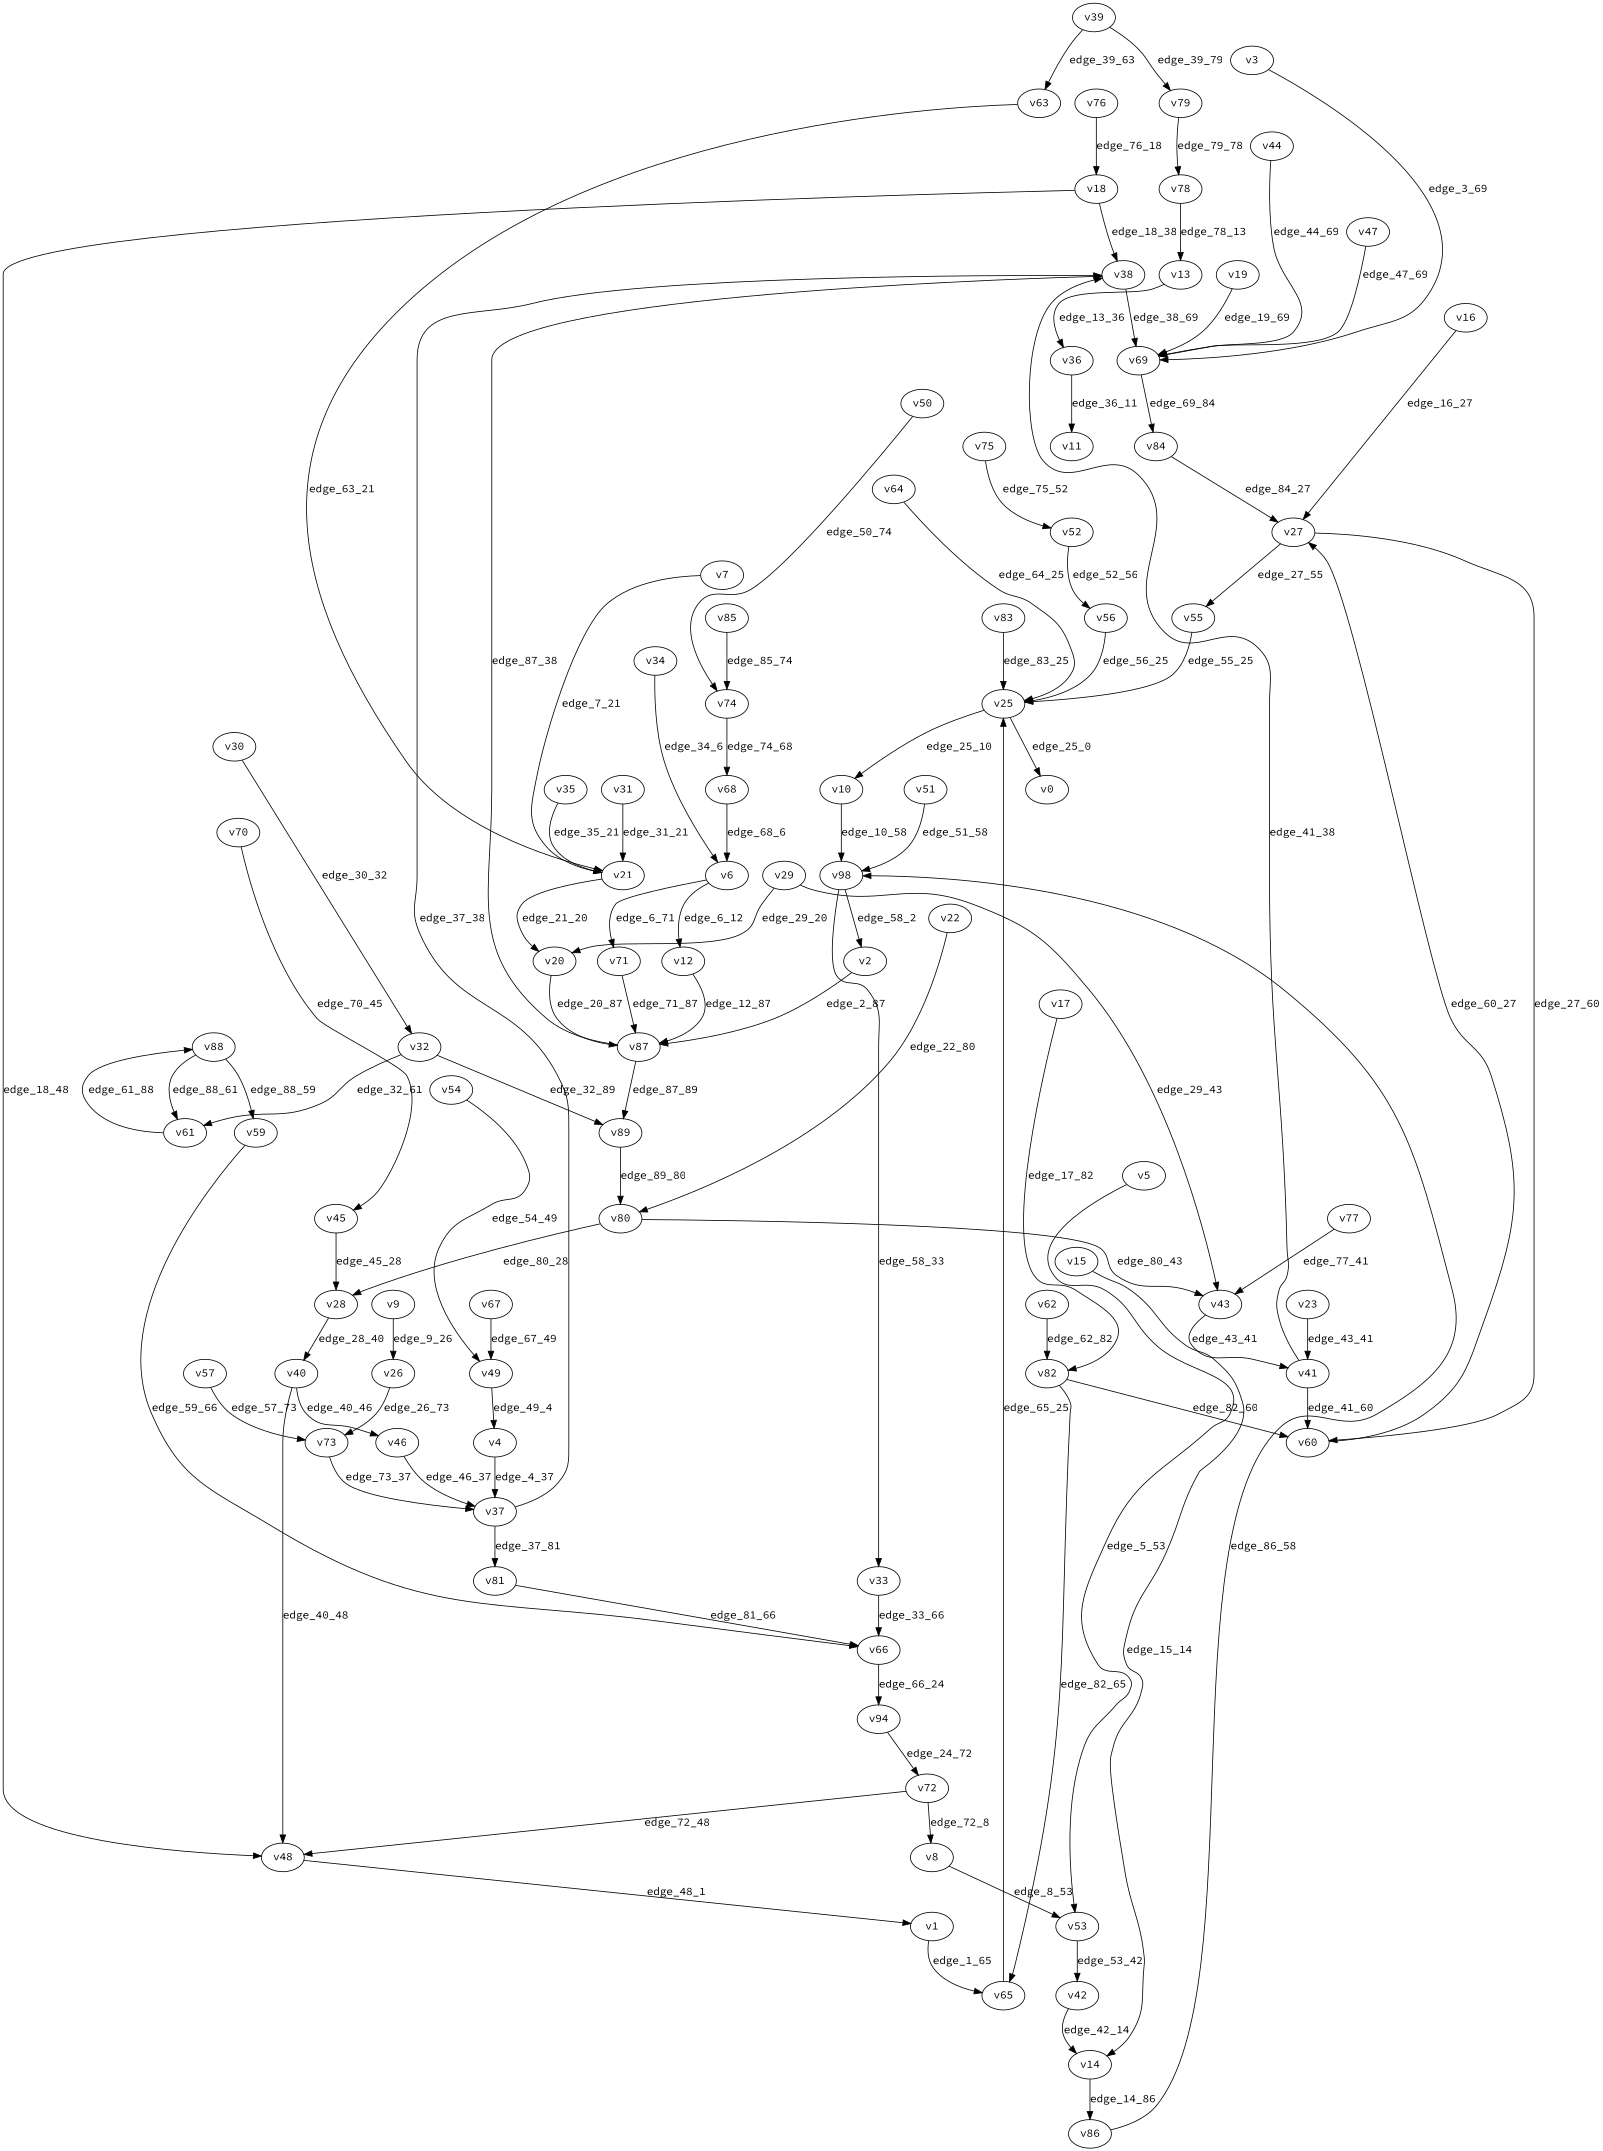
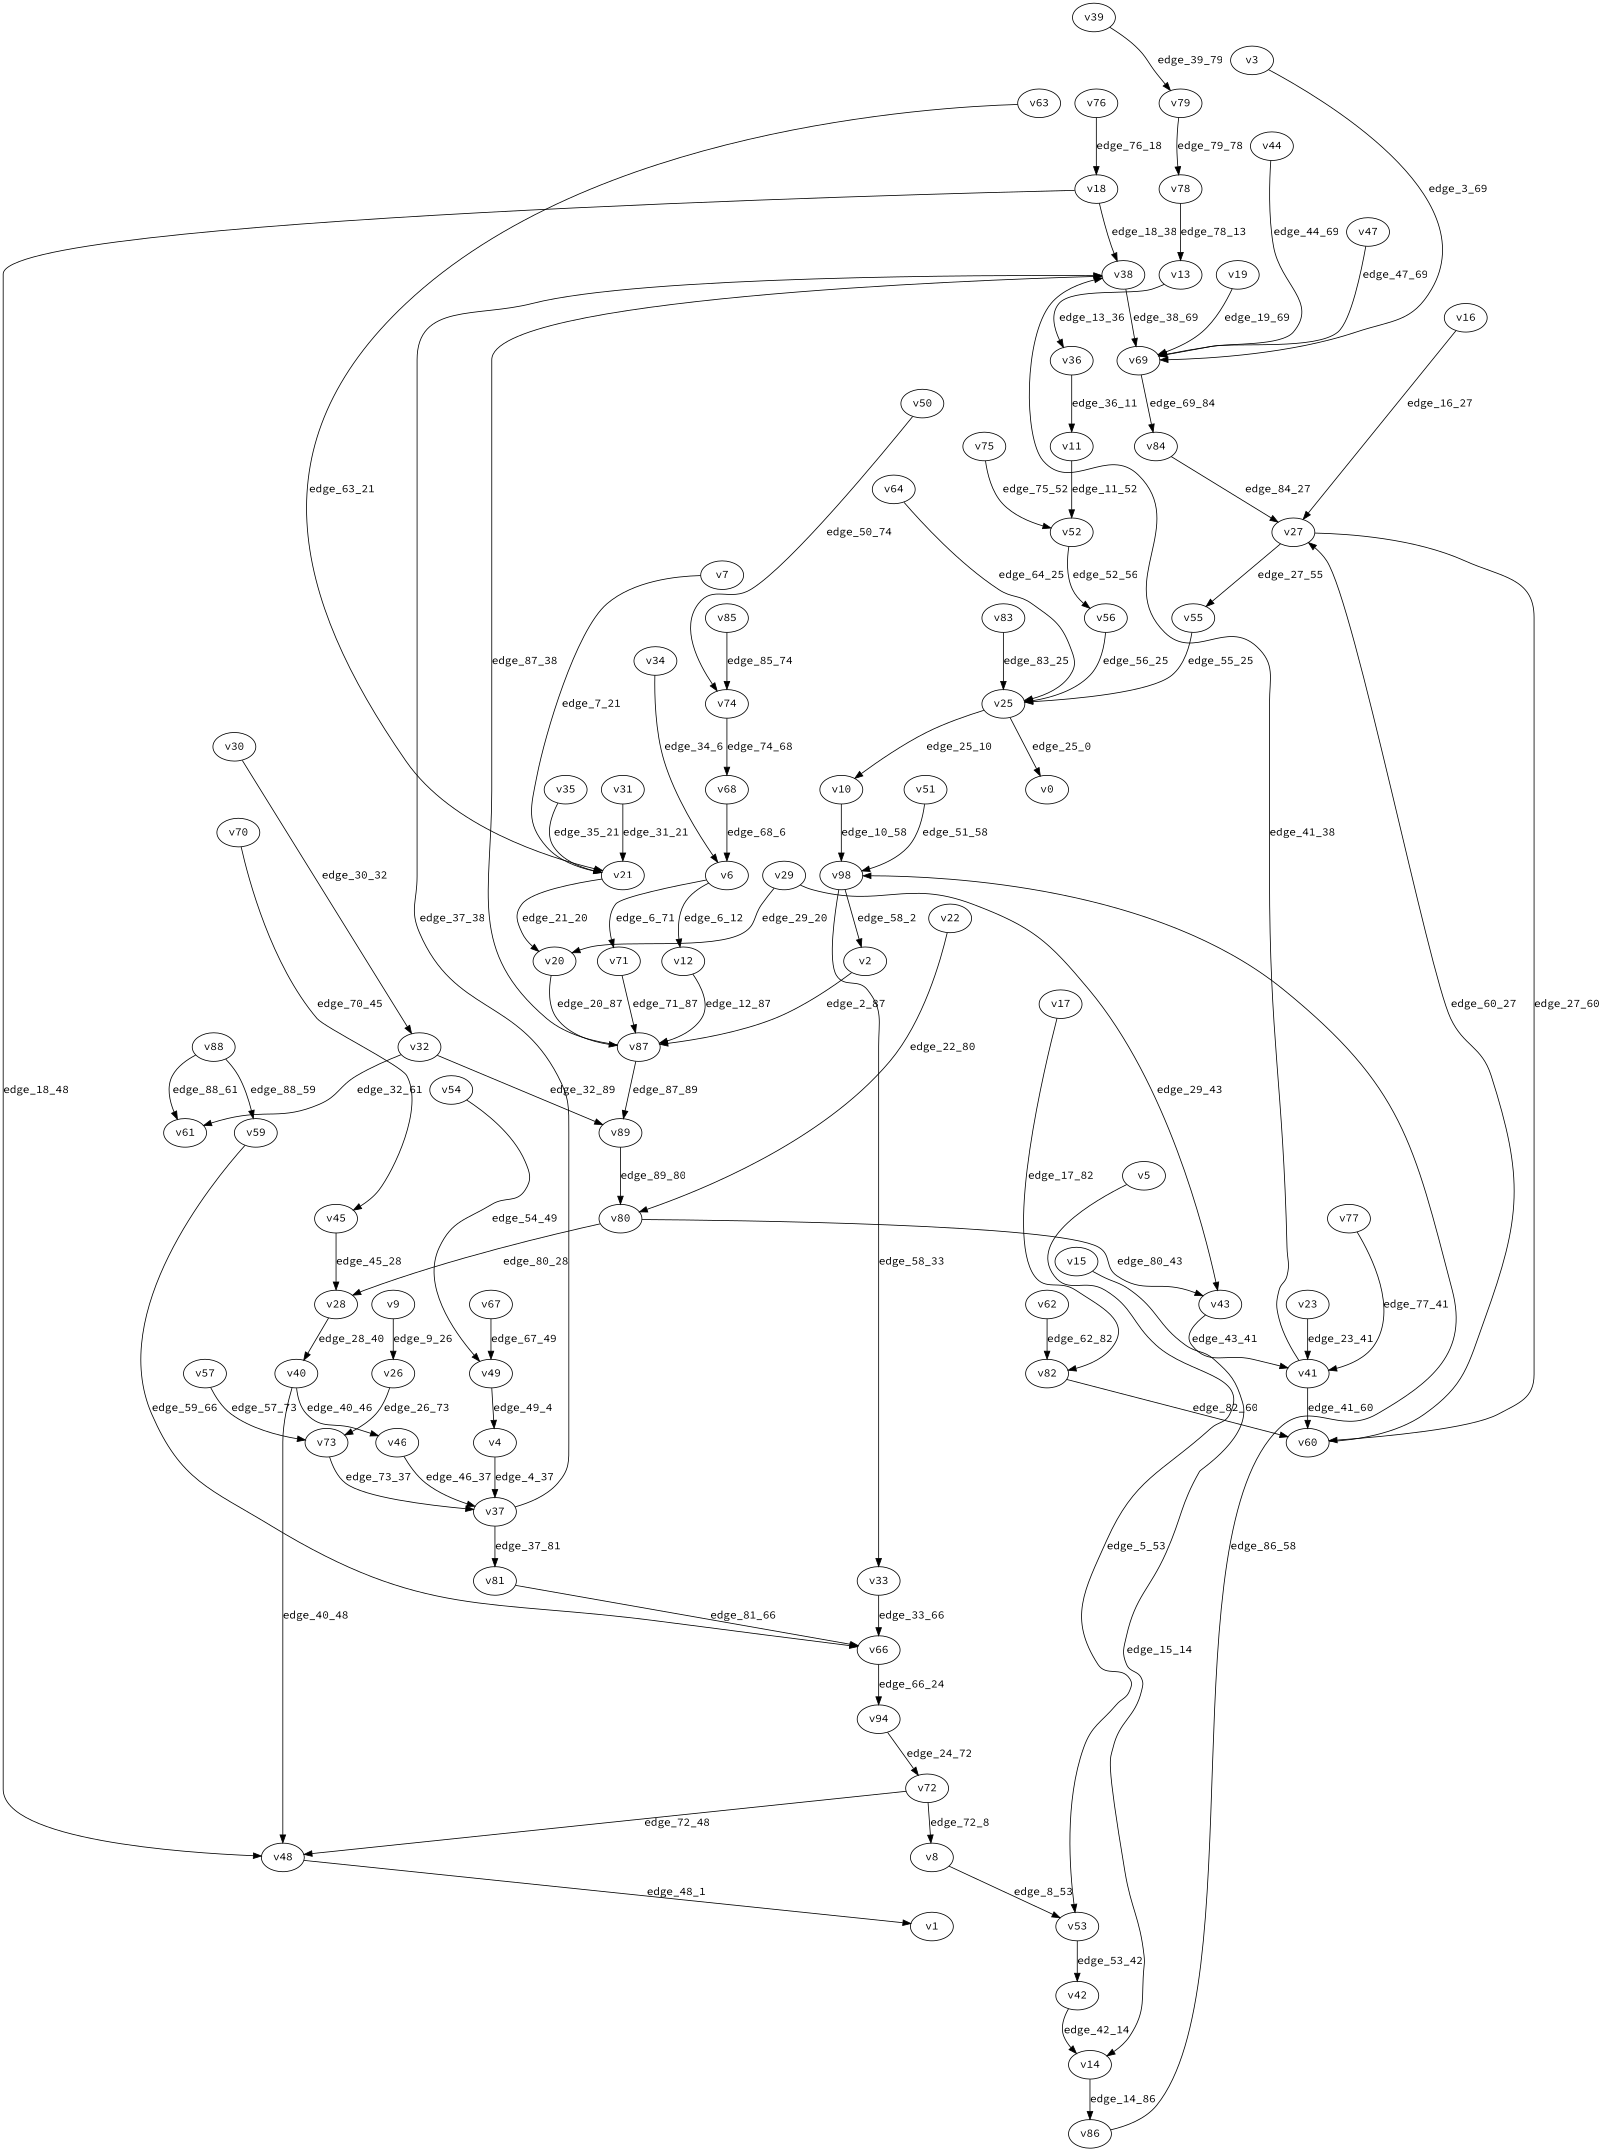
(1064, 55) -> none
none -> (1072, 485)
(84, 1081) -> none
(1293, 1256) -> (1384, 1309)
(1341, 1339) -> (1341, 1339)
(1003, 1996) -> none
